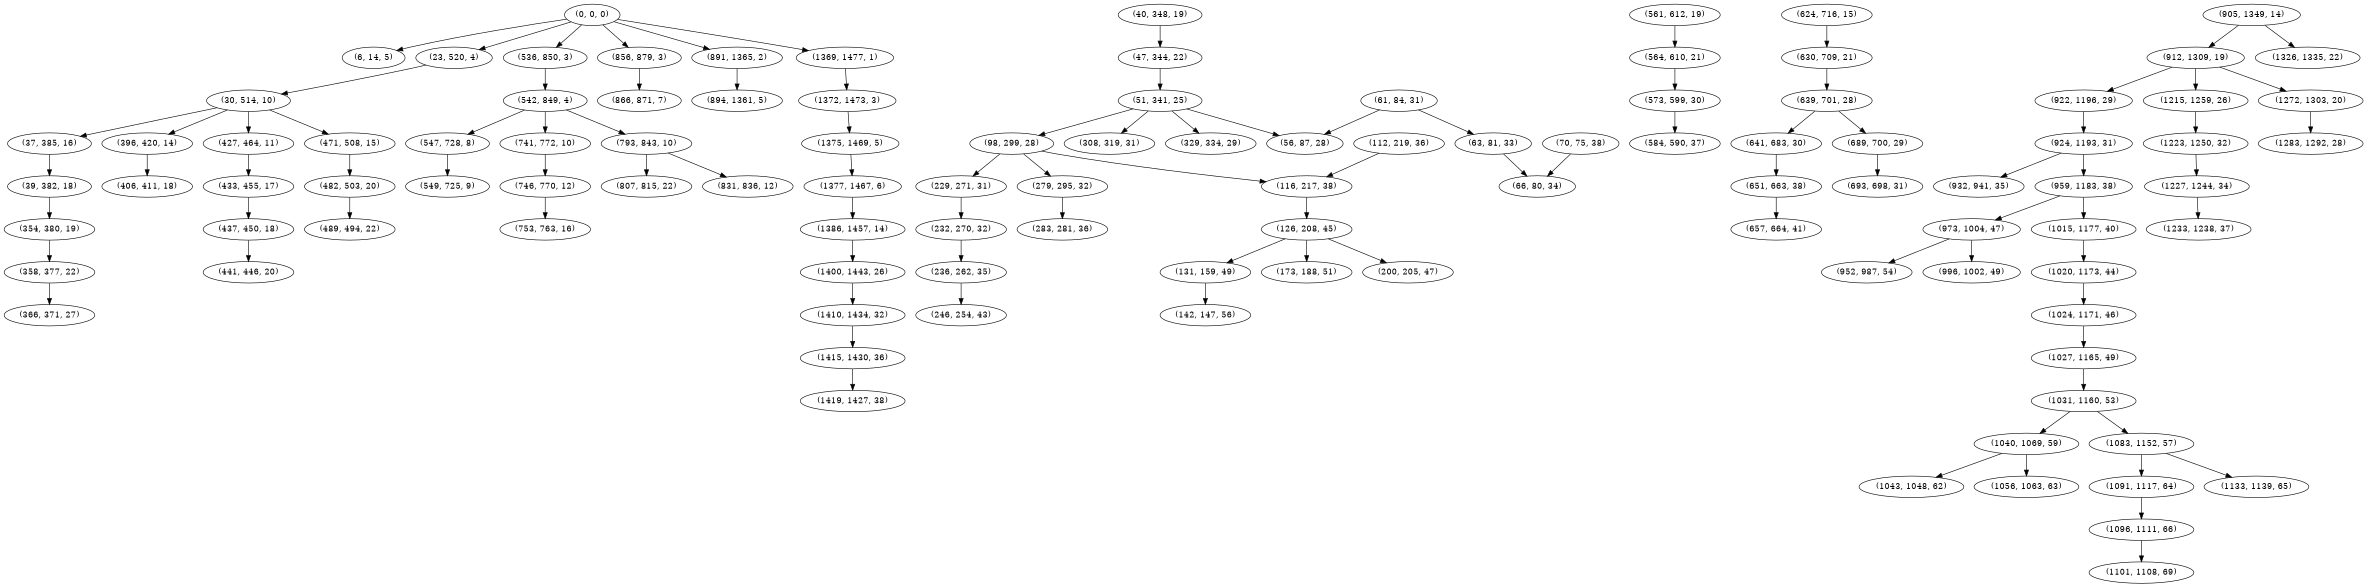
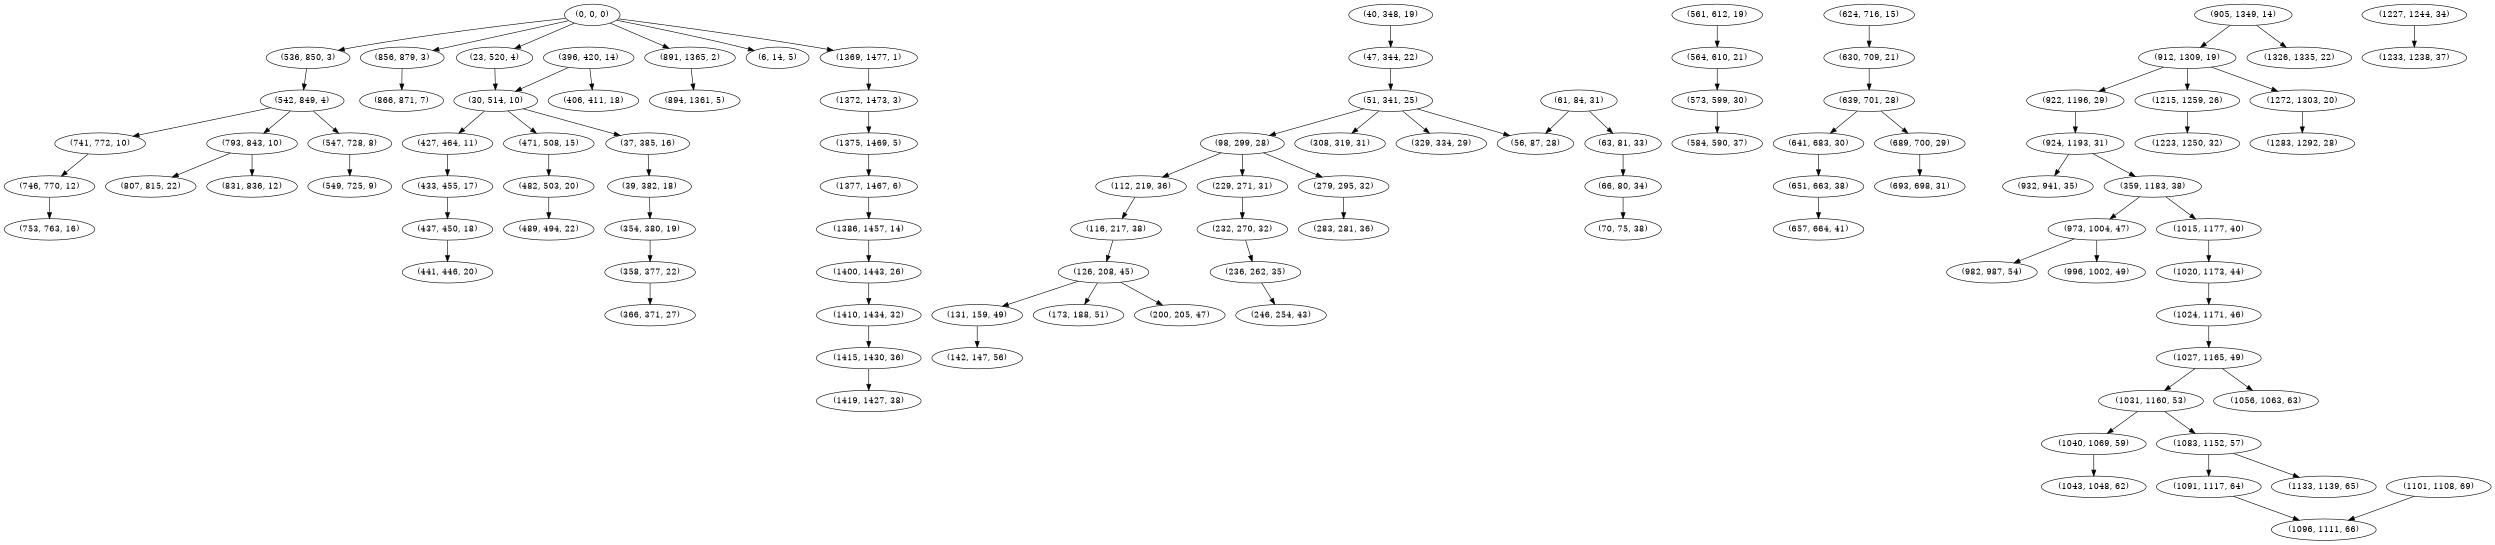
(201, 121) -> (545, 78)
(2196, 162) -> none
(1561, 163) -> (1623, 205)
(1151, 168) -> (1195, 164)
(2084, 186) -> (2153, 186)
(1867, 272) -> (1992, 272)
(2026, 462) -> (2235, 378)
(2141, 548) -> (2384, 507)
